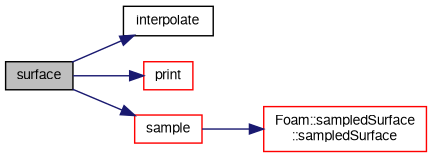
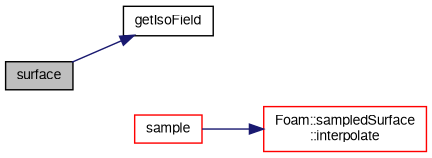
(168, 21) -> (168, 21)
(168, 76) -> none
(97, 100) -> none
(345, 129) -> (345, 129)
